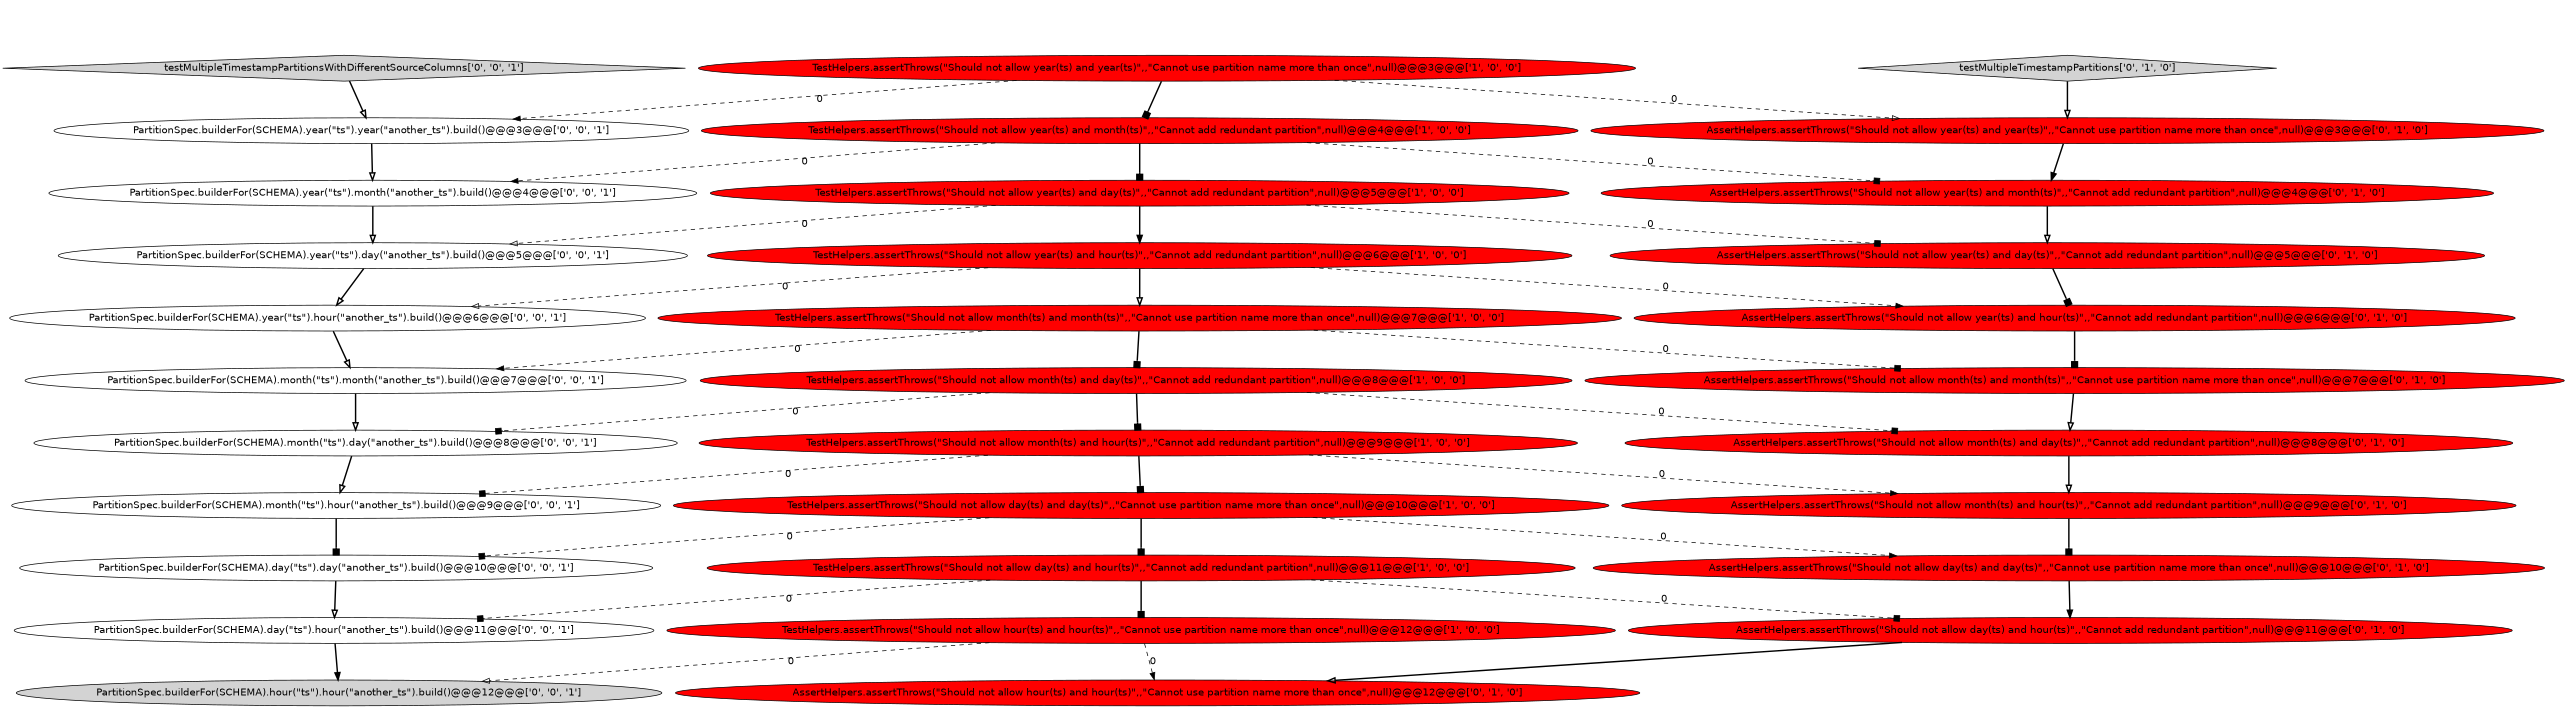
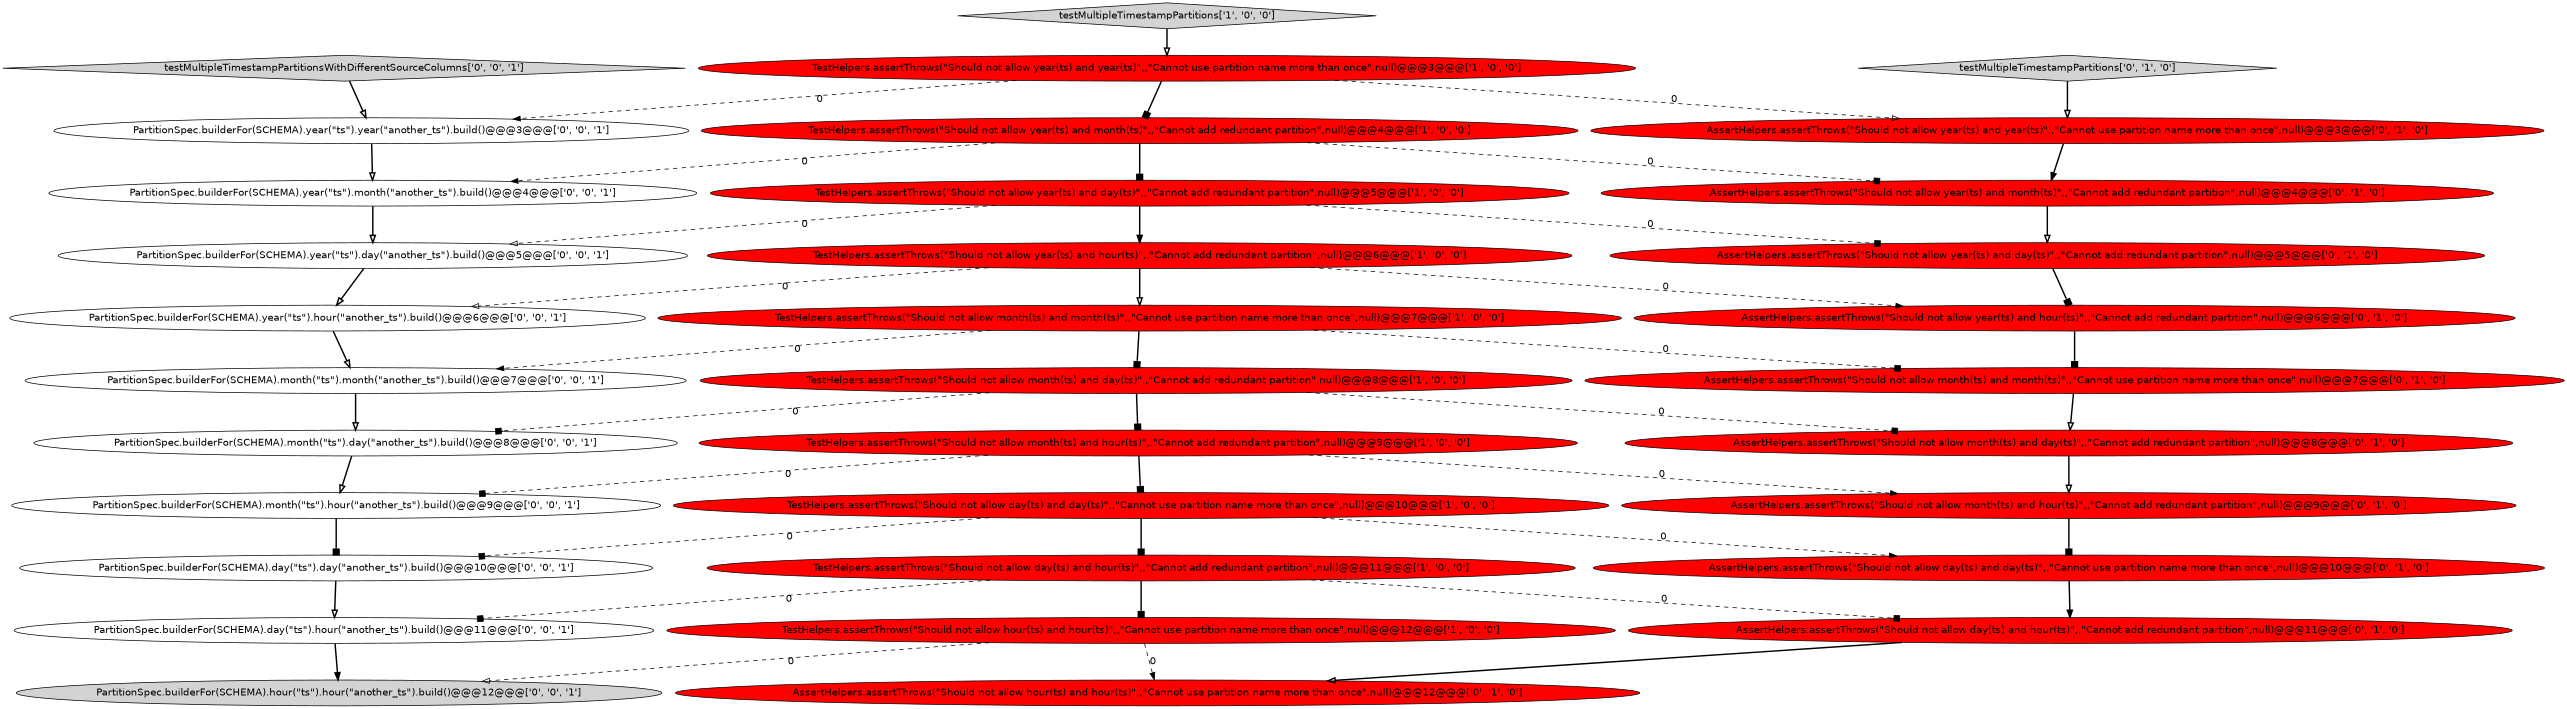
none -> (1167, 16)
